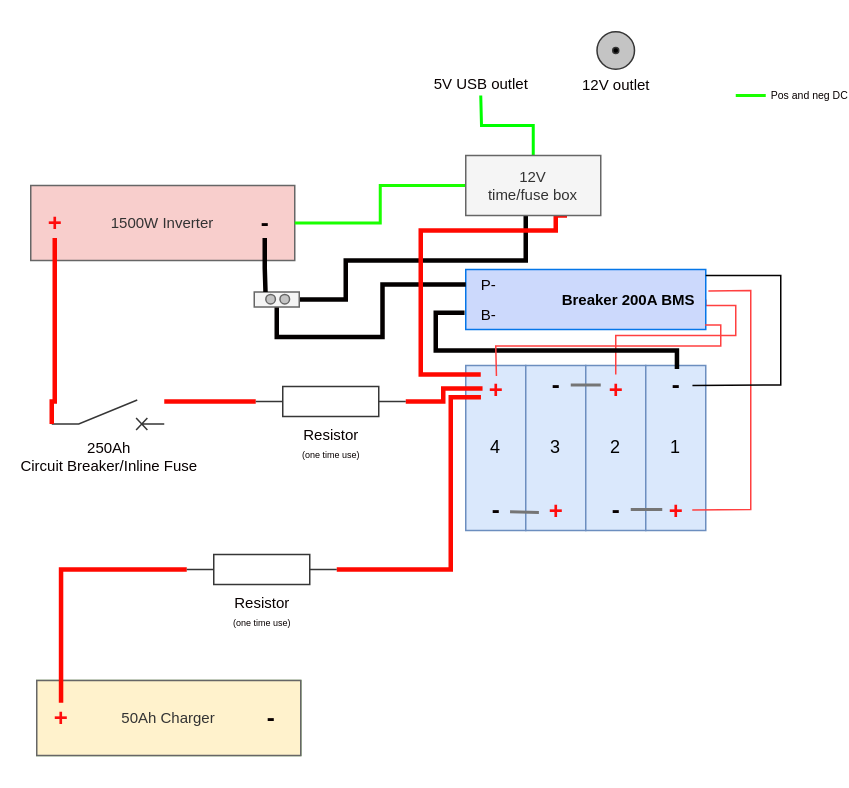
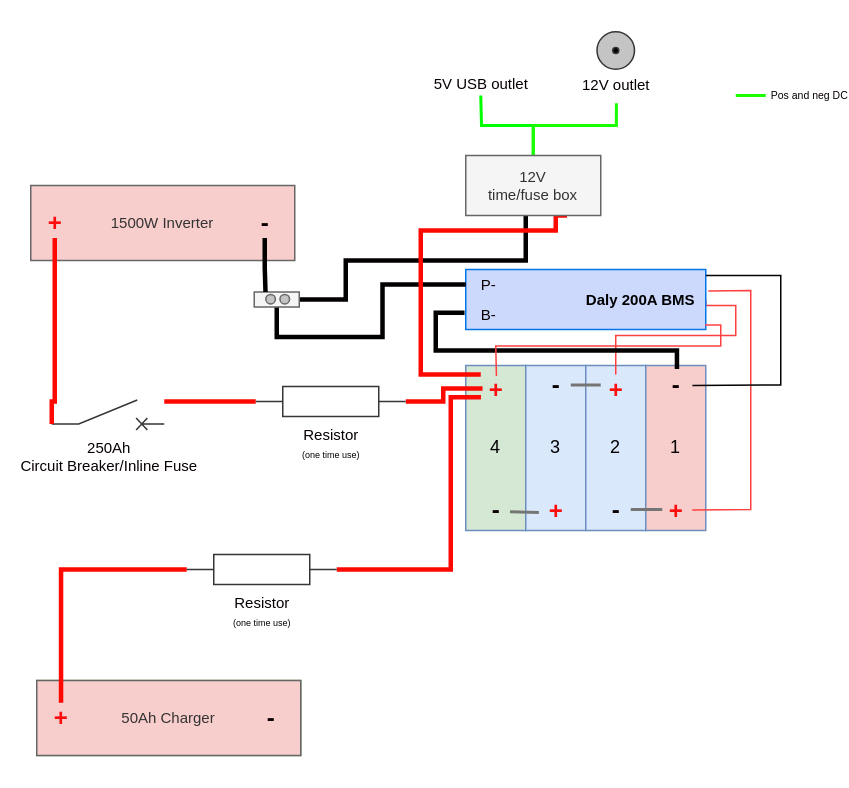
(380, 203) -> (586, 125)
(632, 299) -> (647, 299)
(496, 448) -> (496, 448)
(676, 448) -> (676, 448)
(169, 718) -> (169, 718)
